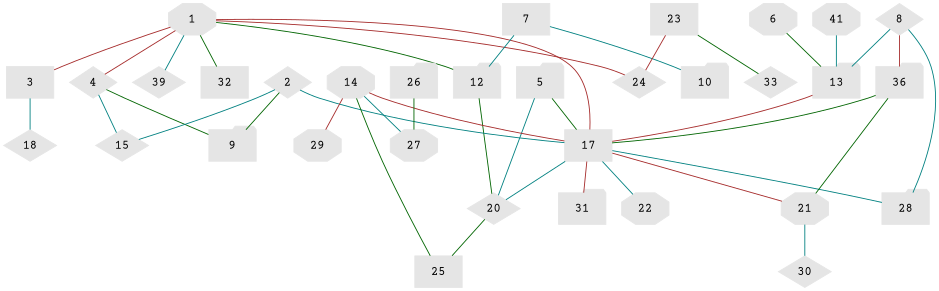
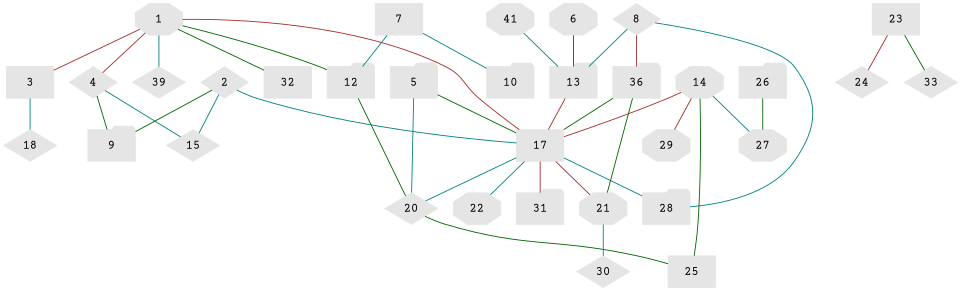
(422, 36) -> none
